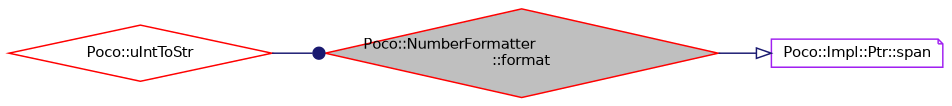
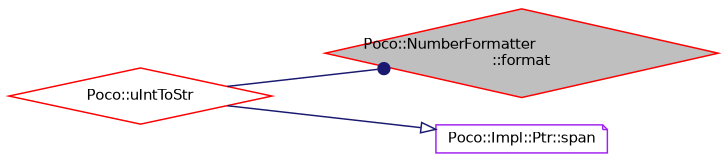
(737, 53) -> (324, 117)
